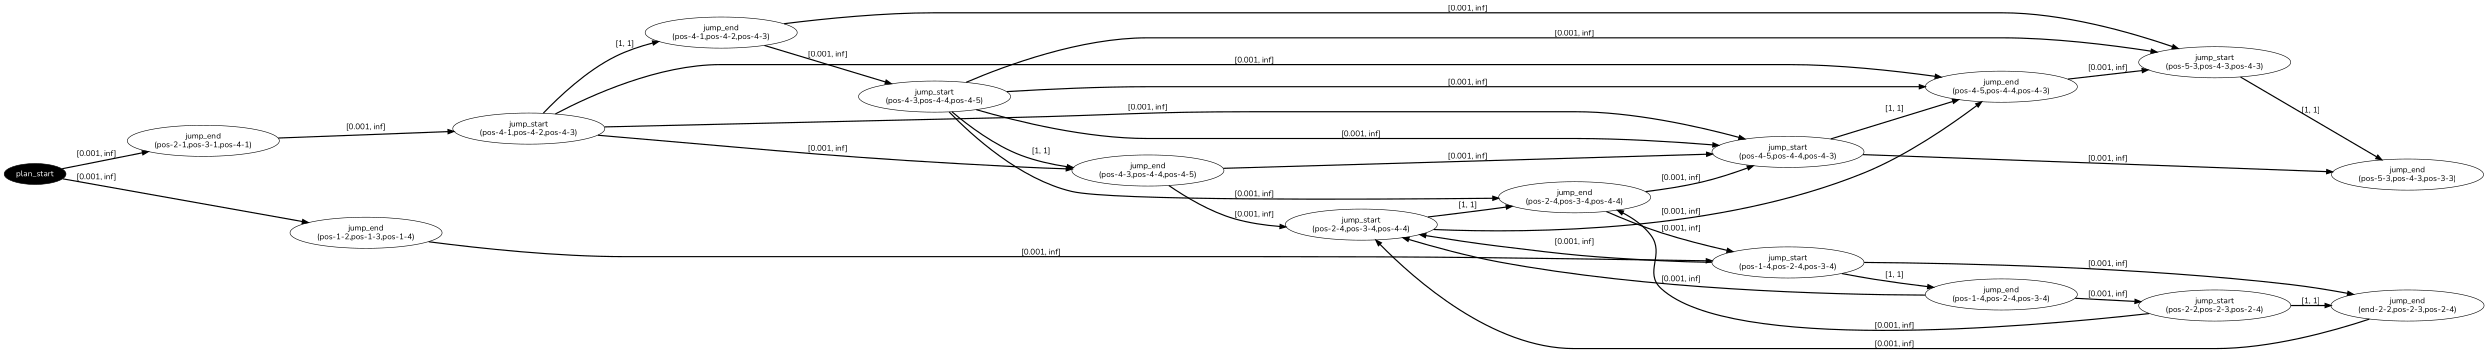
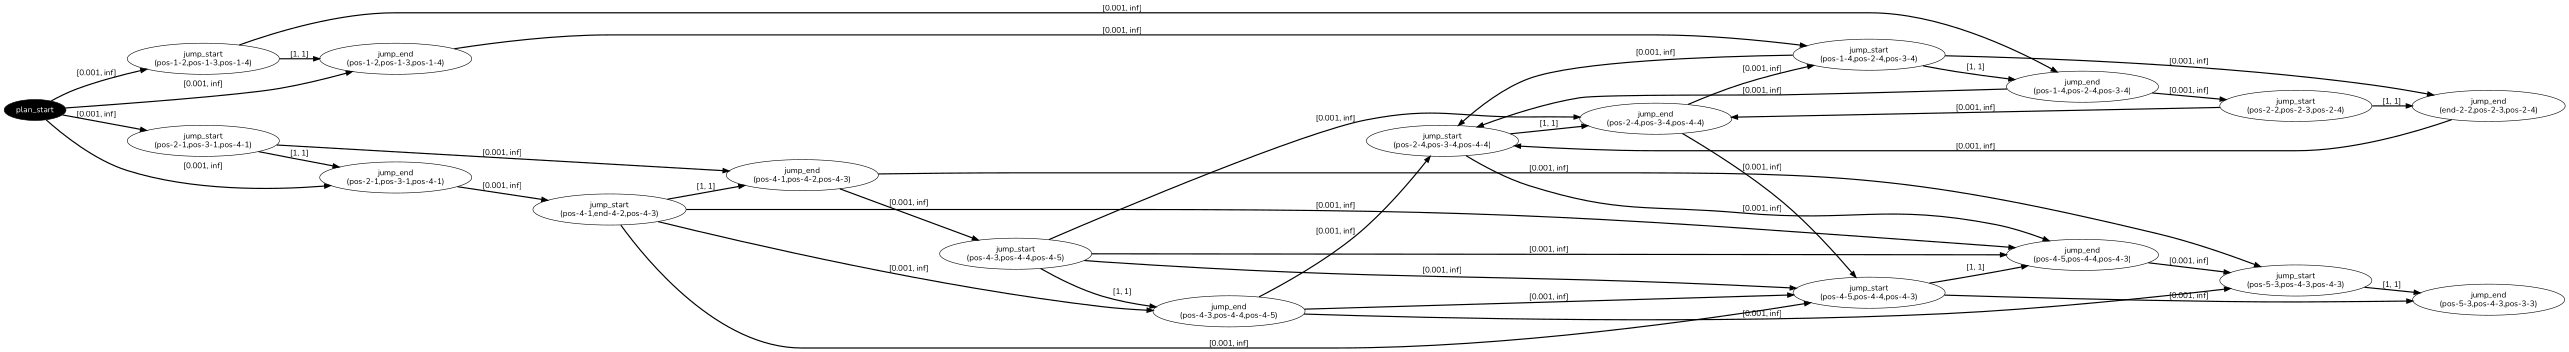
(1556, 38) -> (1765, 319)
none -> (203, 59)
(529, 129) -> (610, 209)
none -> (203, 141)
